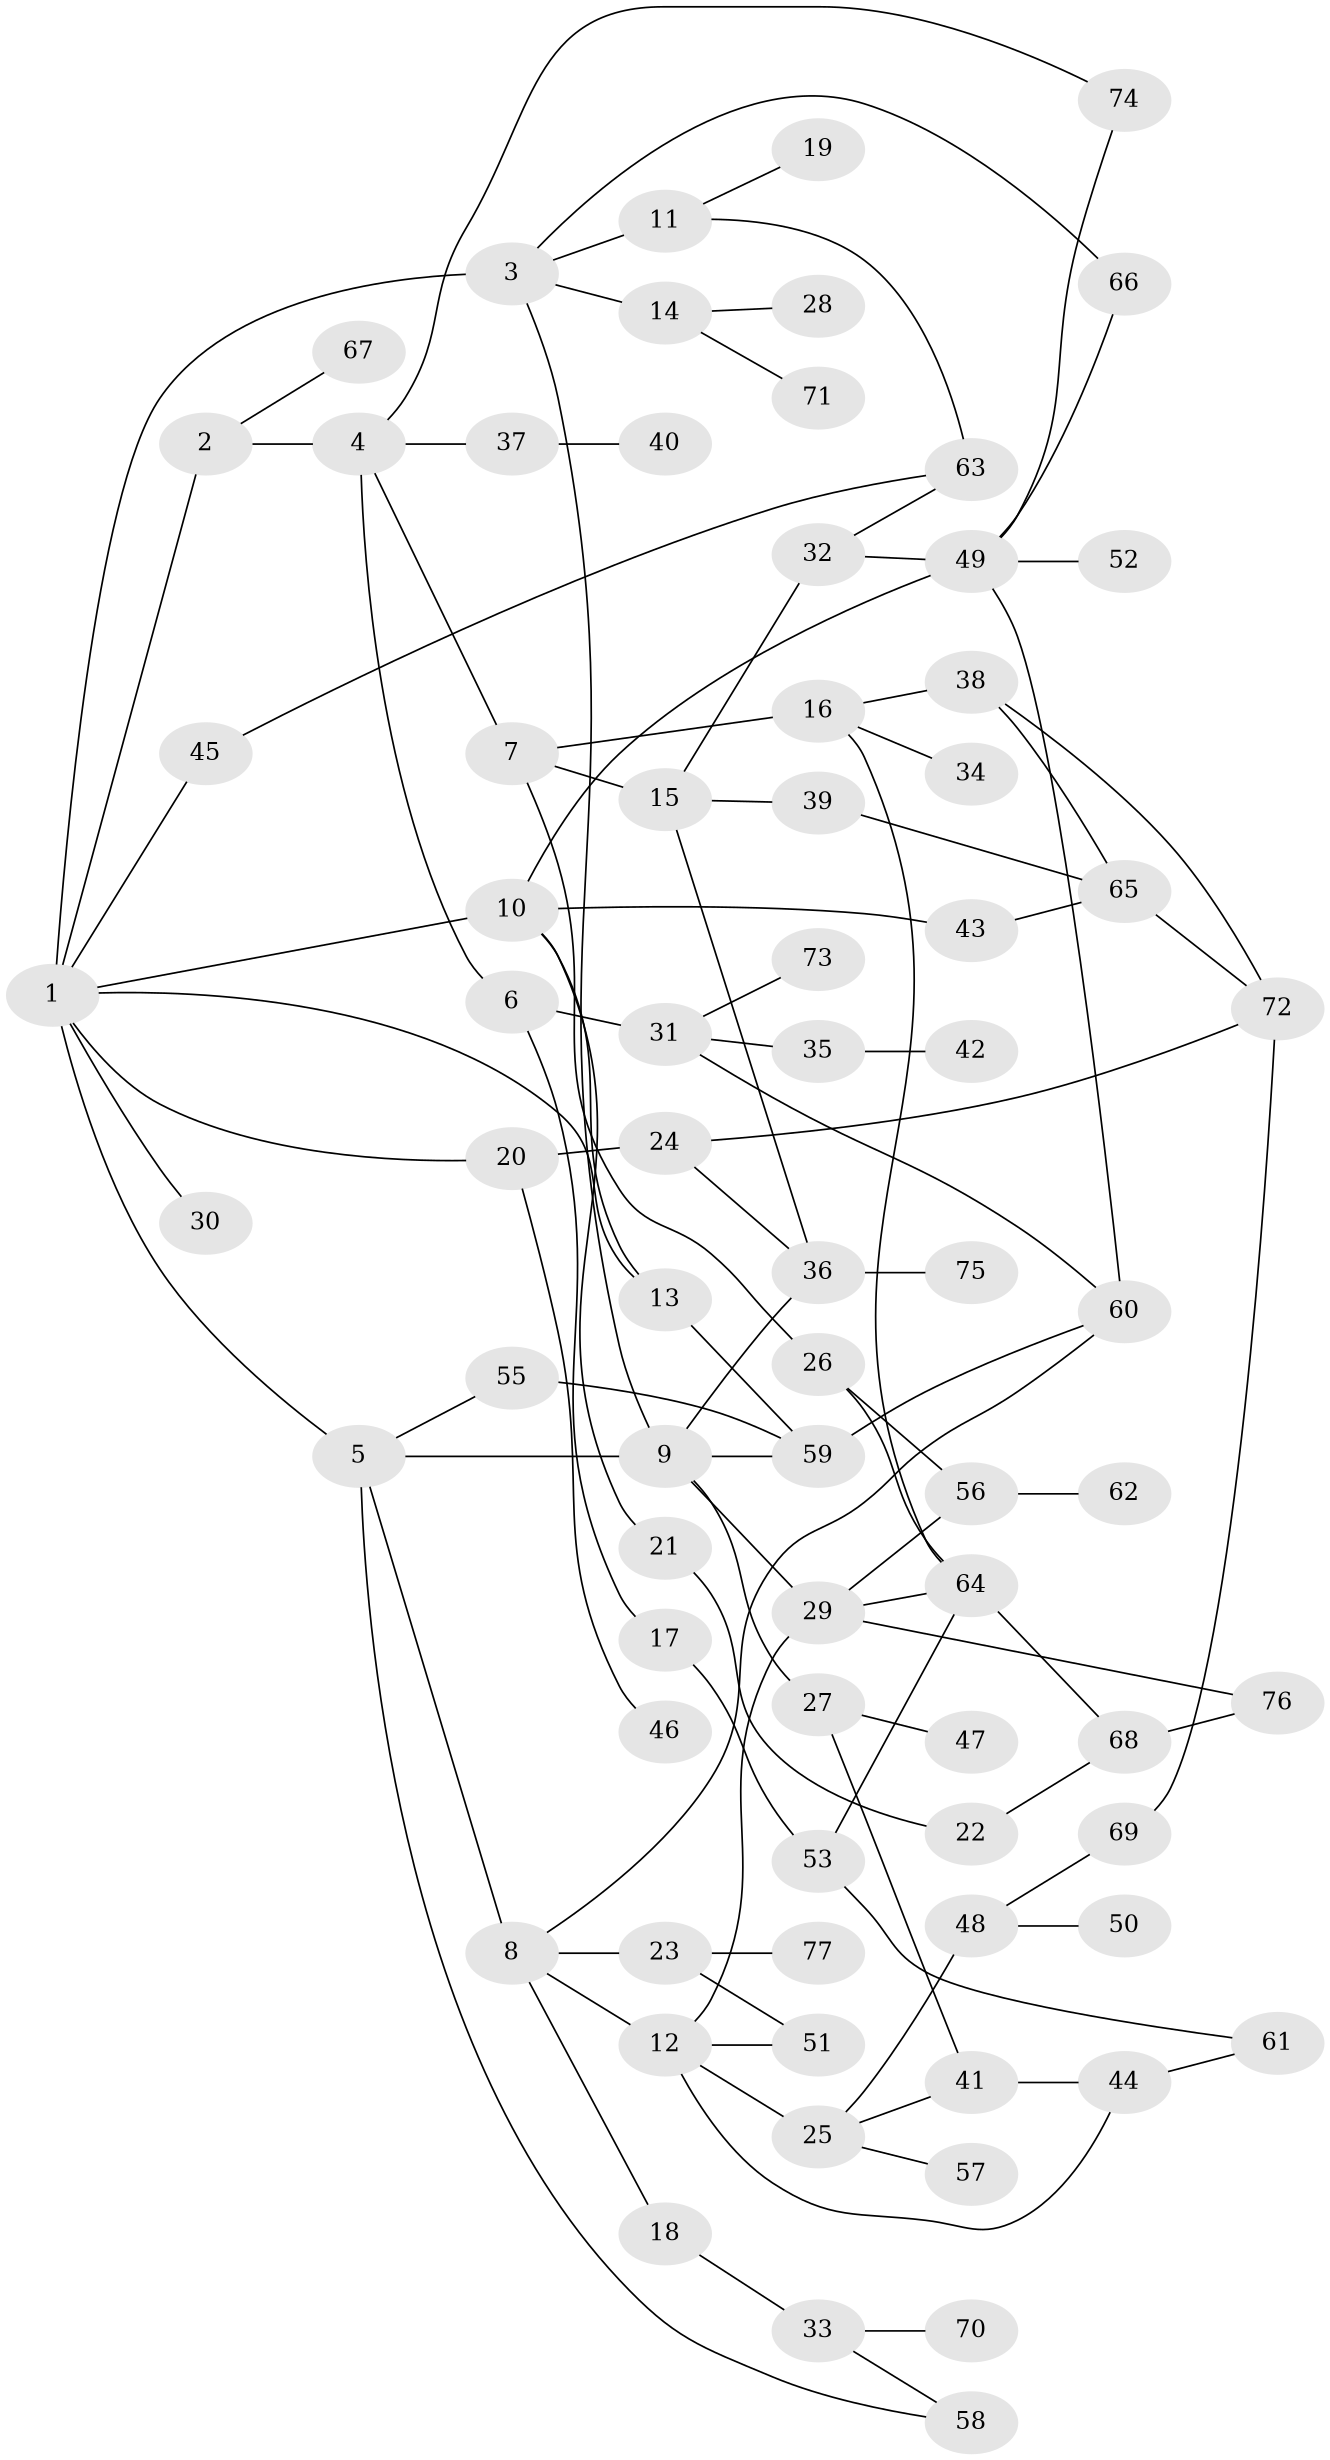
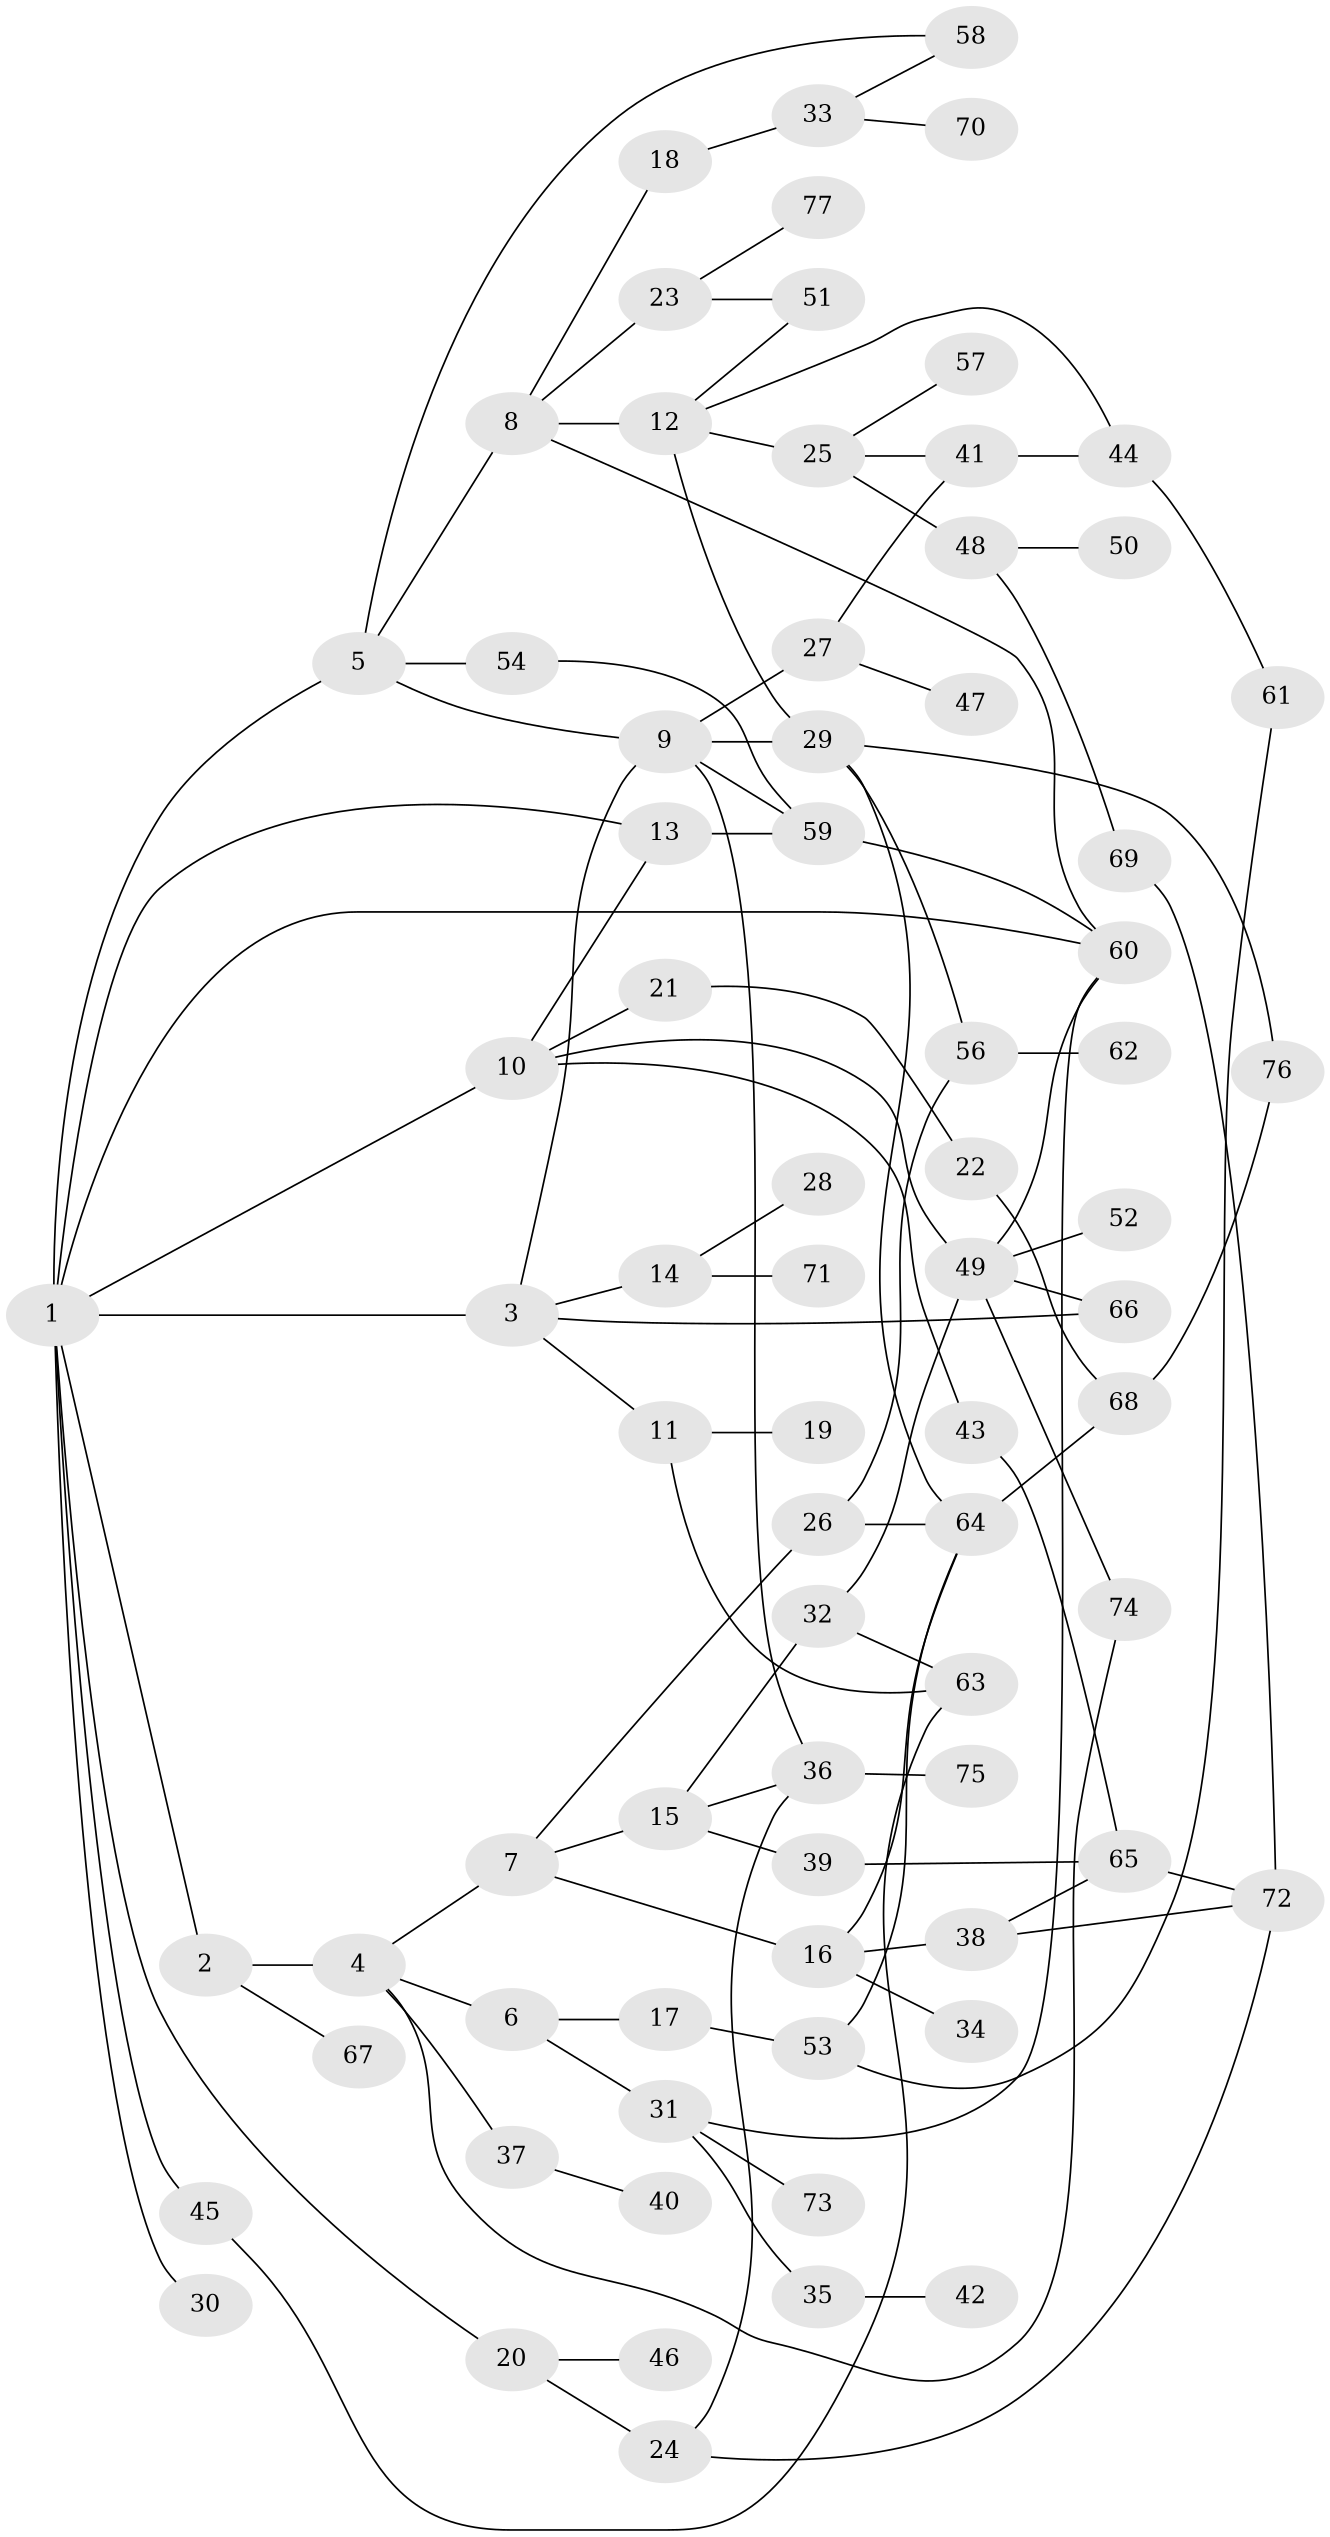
none -> (466, 912)
(512, 1378) -> (512, 664)
